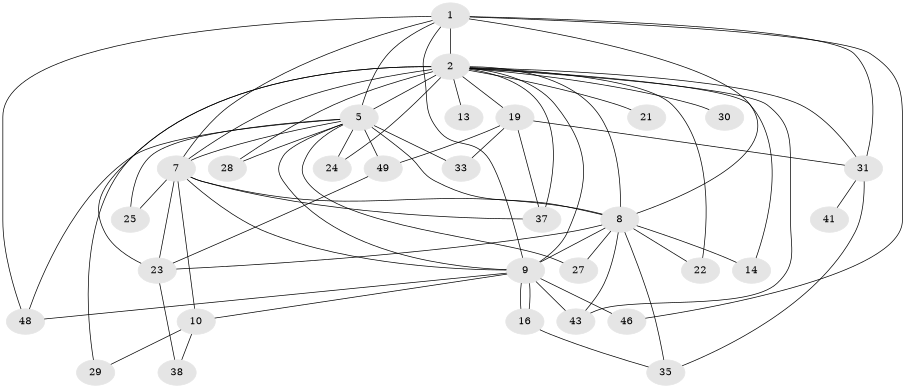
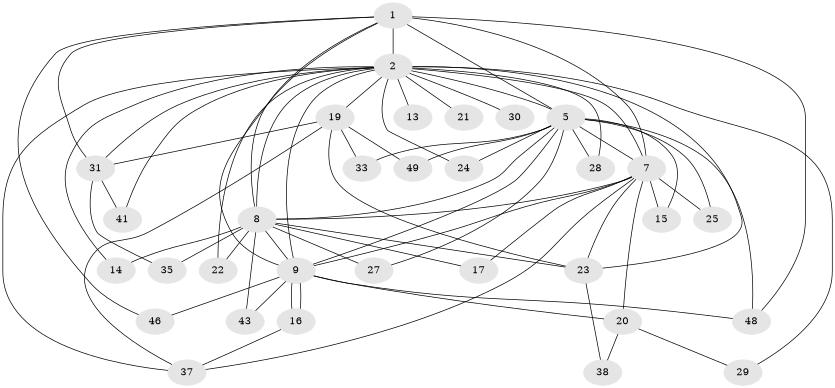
(789, 138) -> (224, 96)
(271, 220) -> (428, 229)
none -> (662, 220)
none -> (479, 271)
(196, 322) -> (623, 322)
(594, 350) -> (242, 347)
